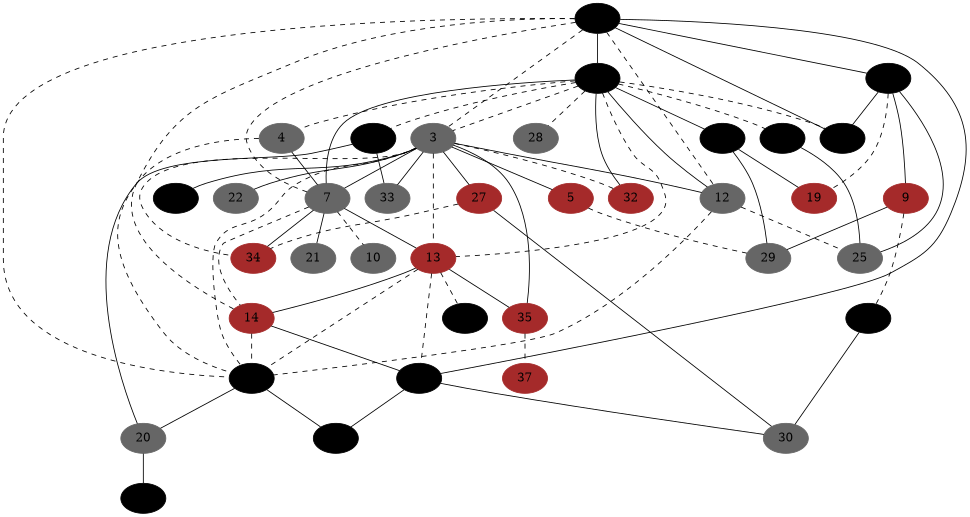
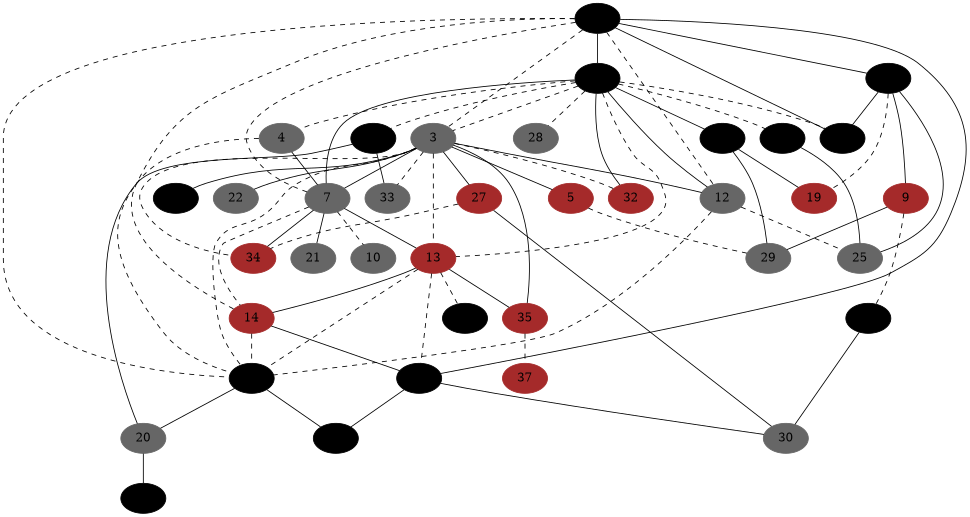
(410, 168) -> (410, 168)
